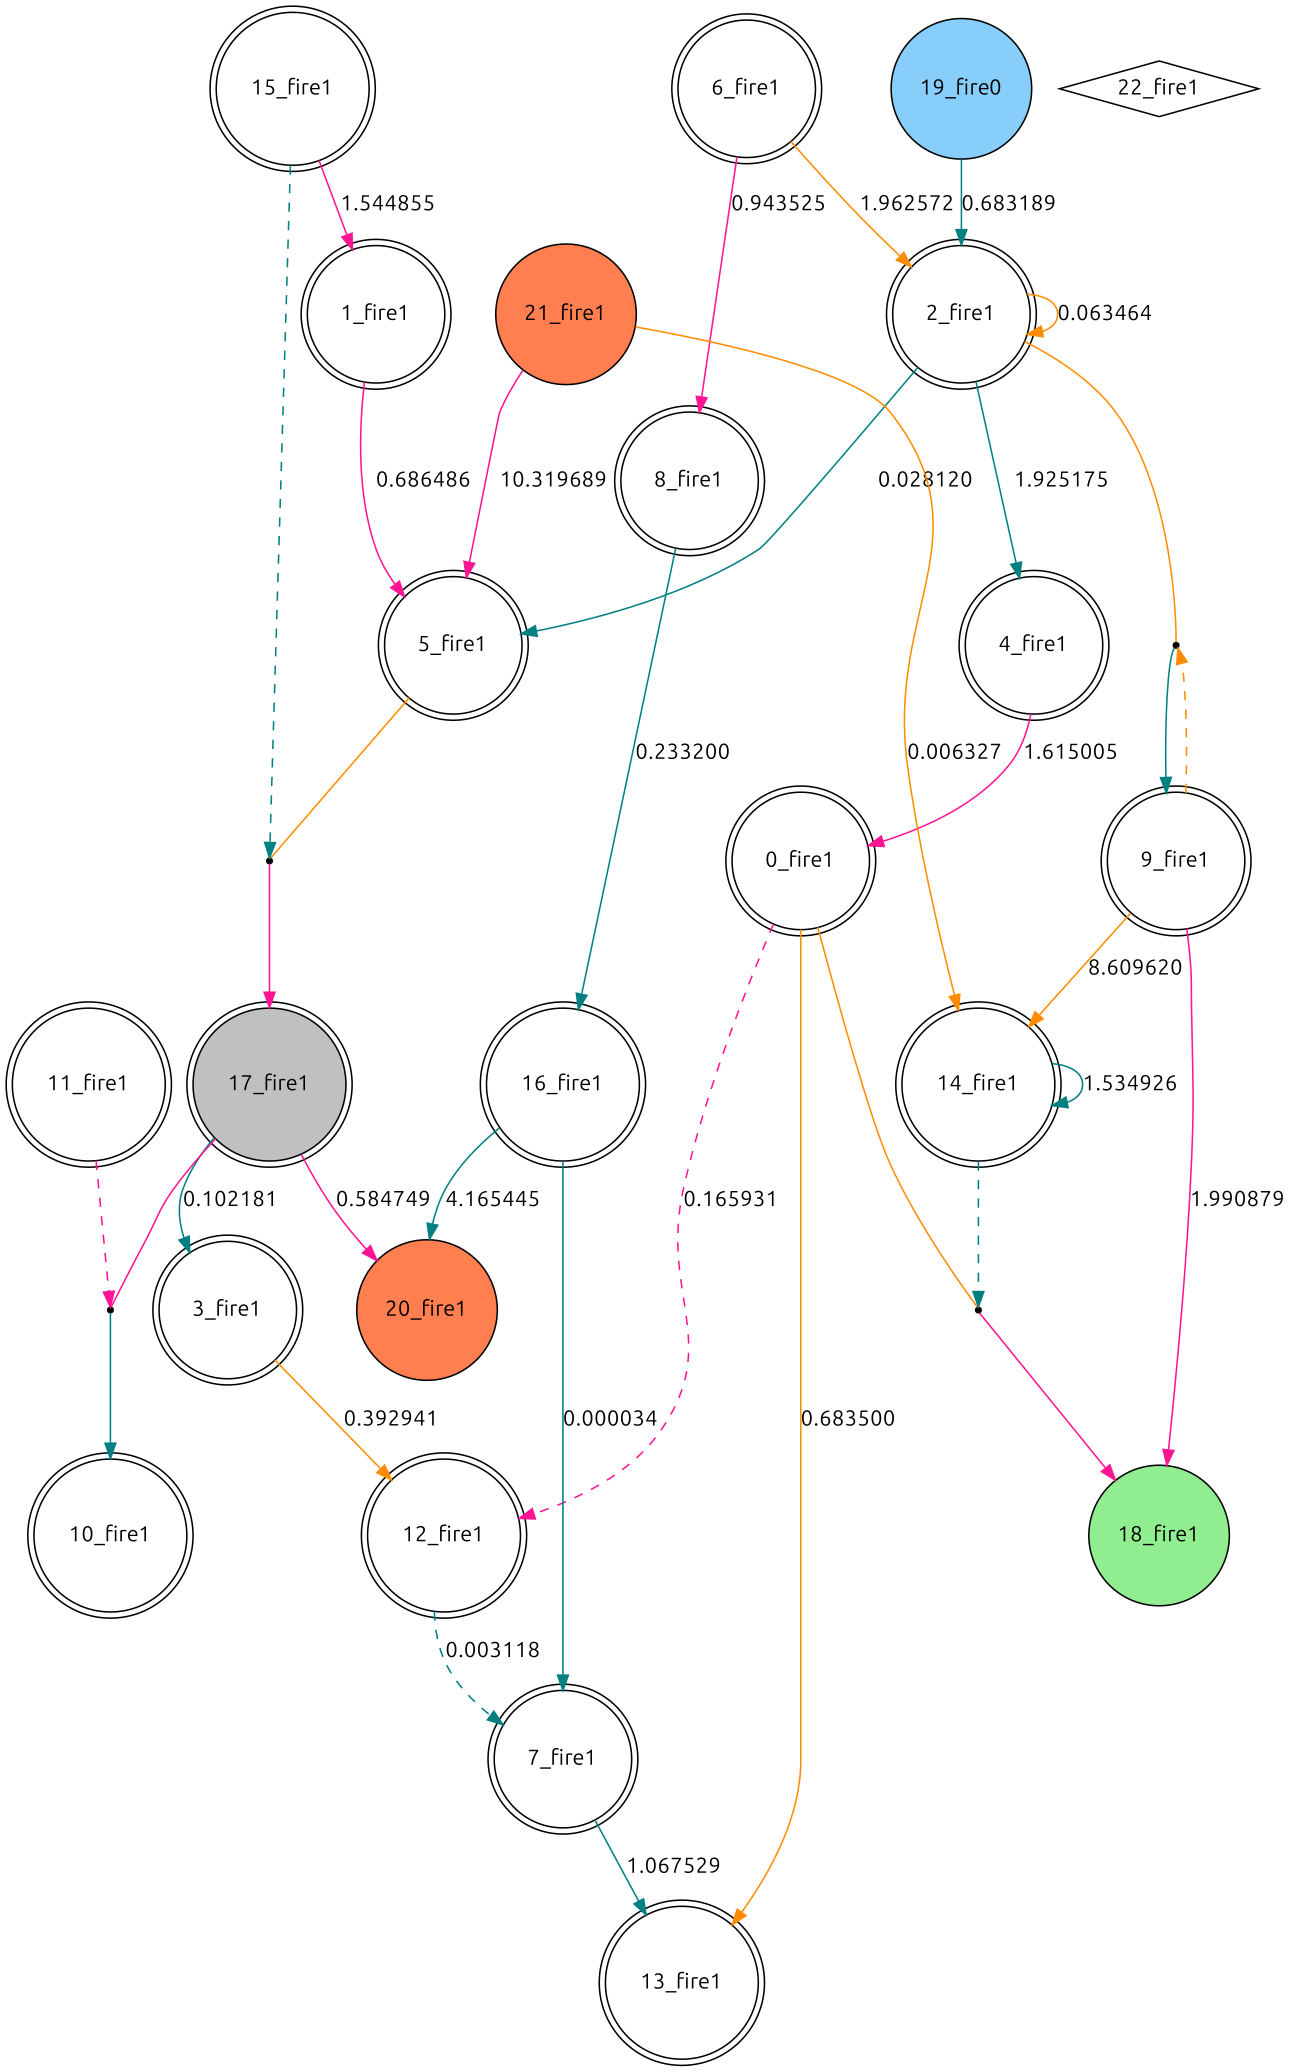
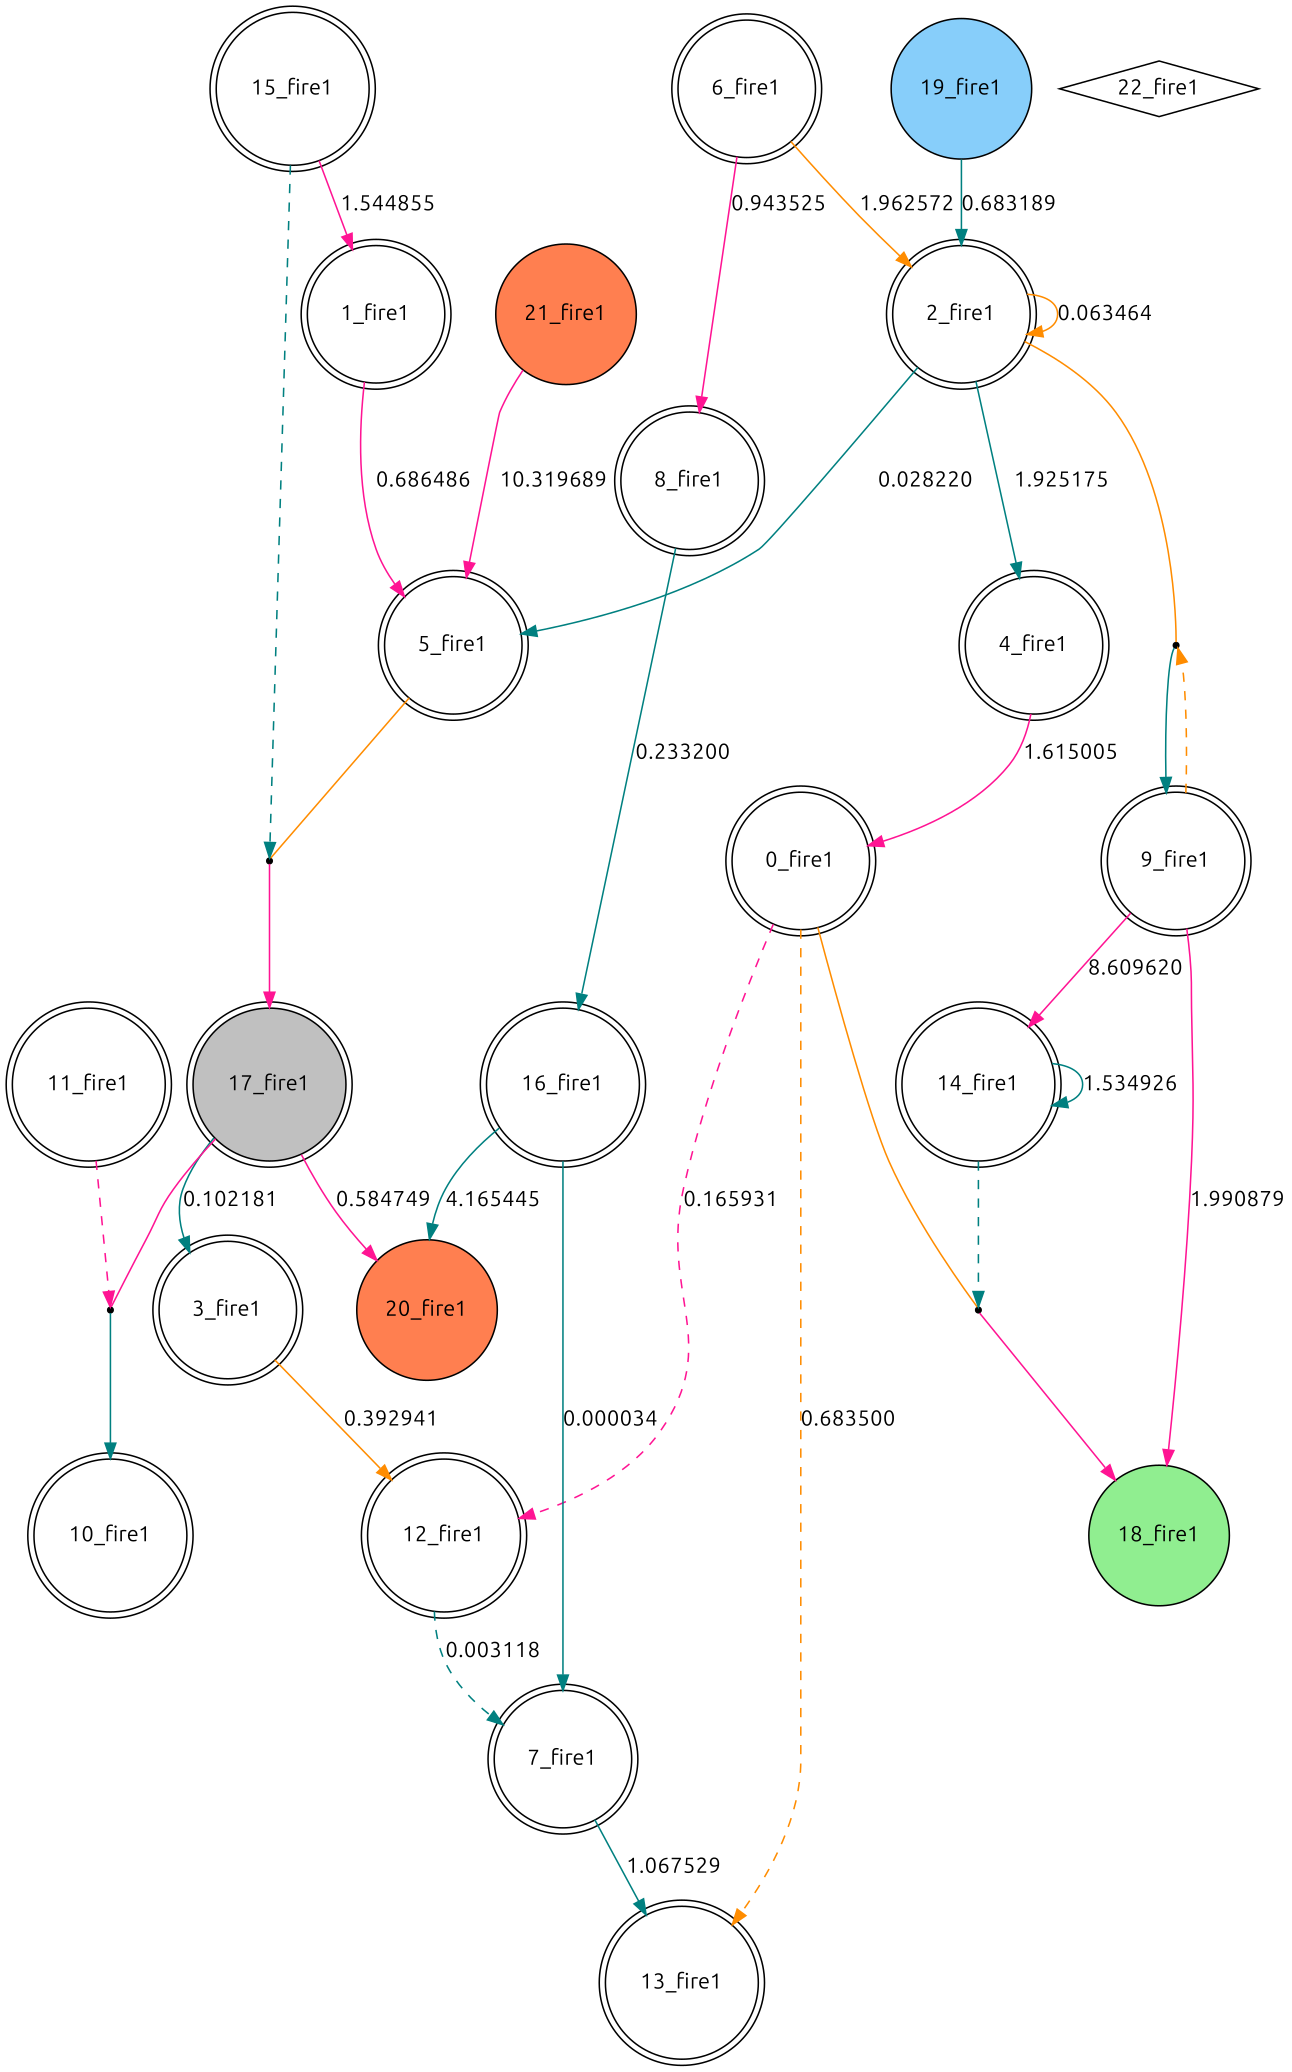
(961, 89) -> (961, 89)
(926, 481) -> (926, 481)
(929, 566) -> none
(1085, 964) -> (1085, 964)
(801, 1428) -> (801, 1428)
